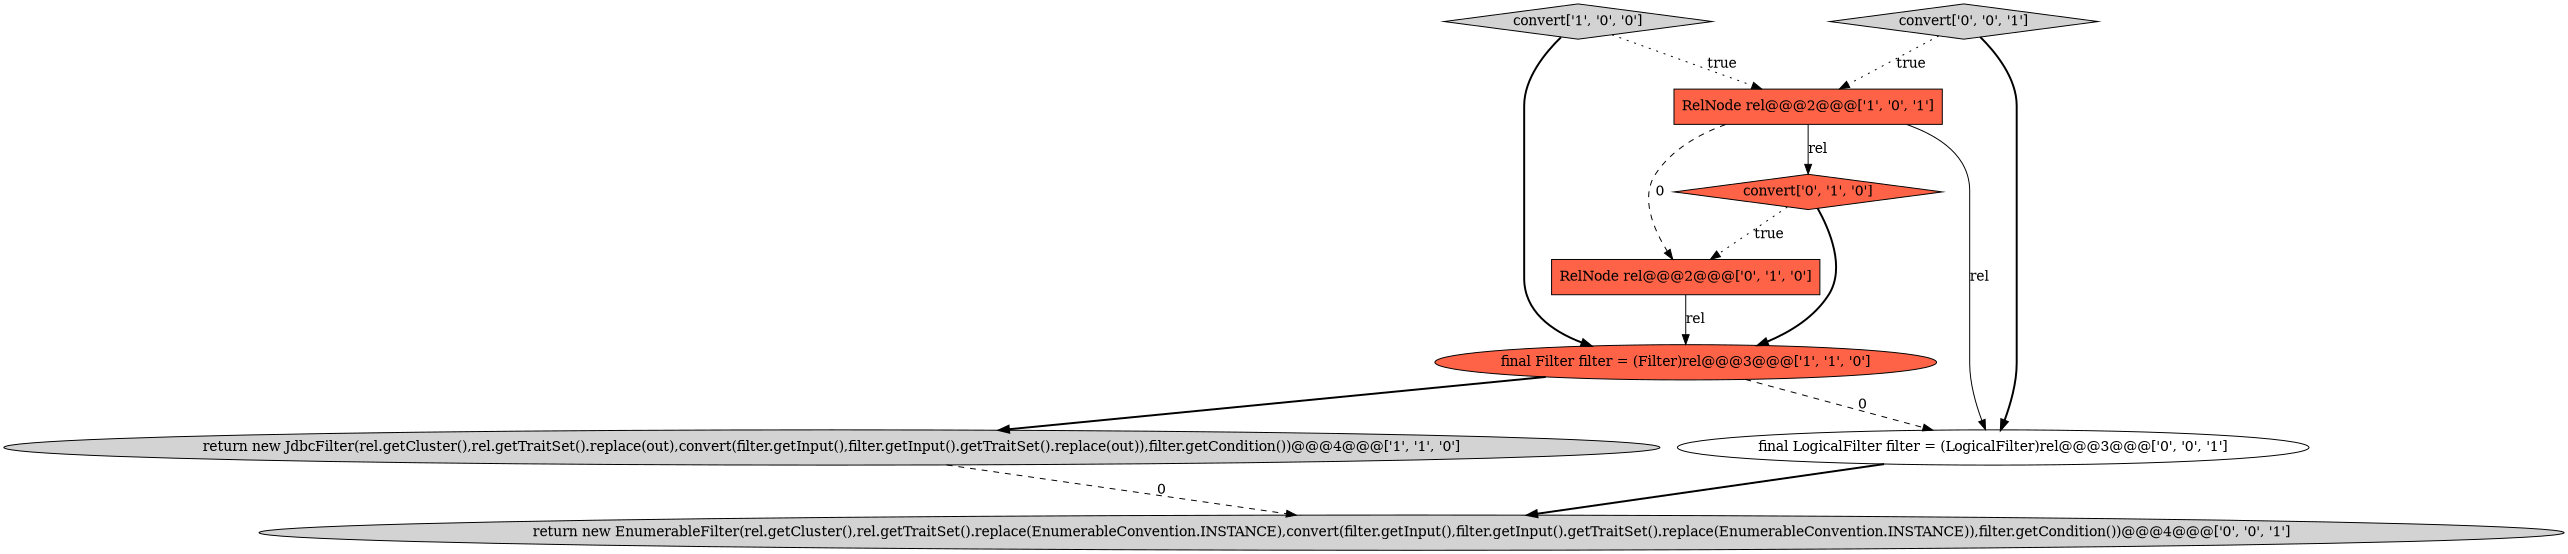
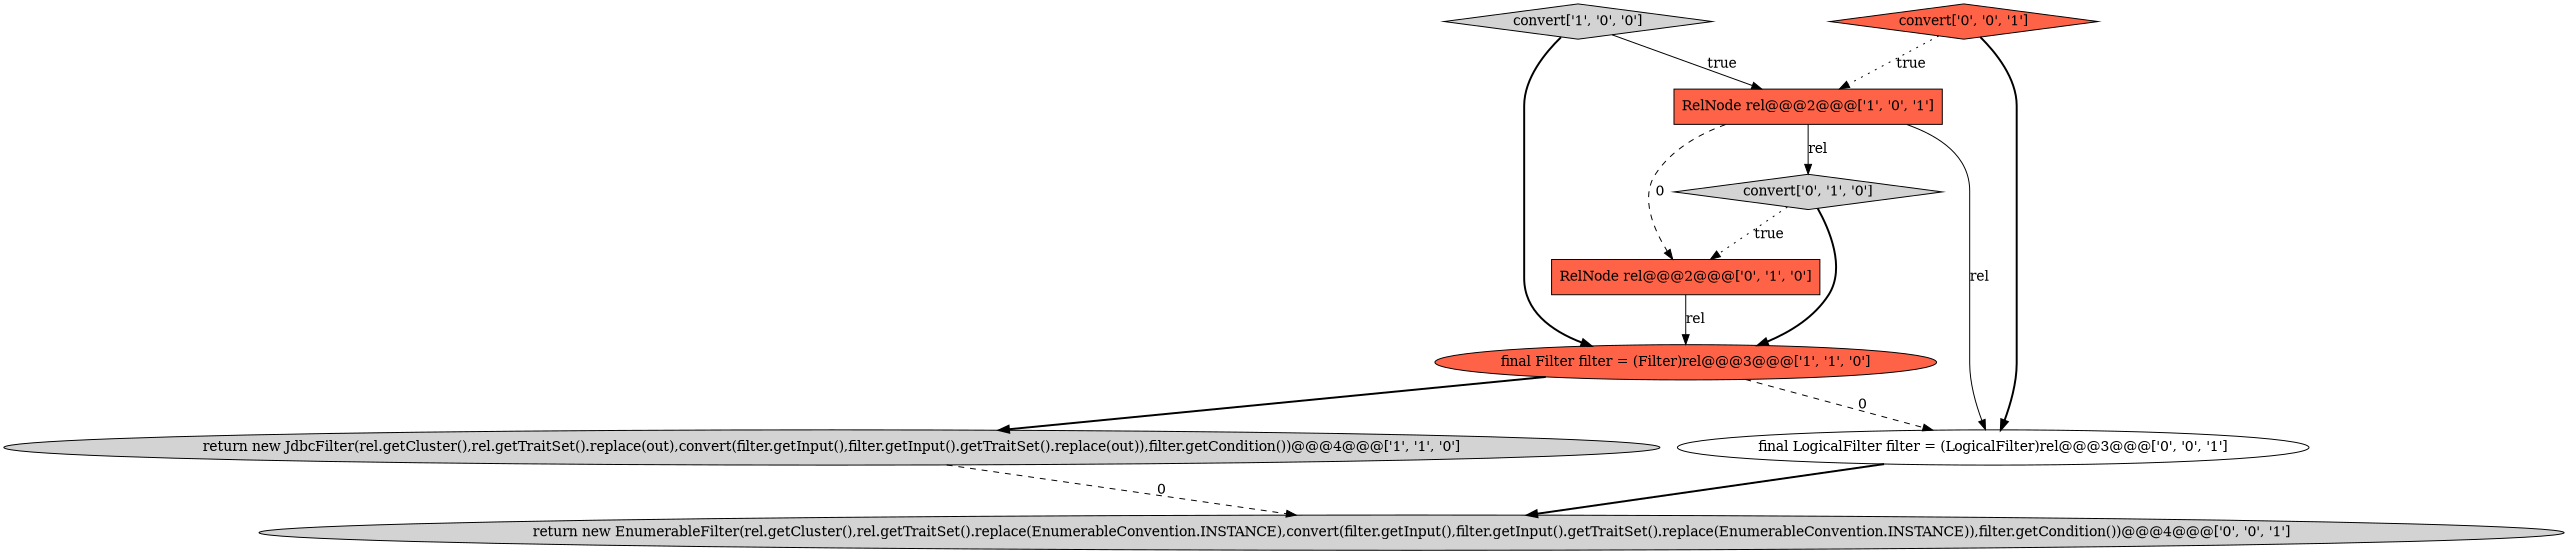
(1964, 22) -> (1964, 22)
(1682, 60) -> (1682, 60)
(1808, 192) -> (1808, 192)
